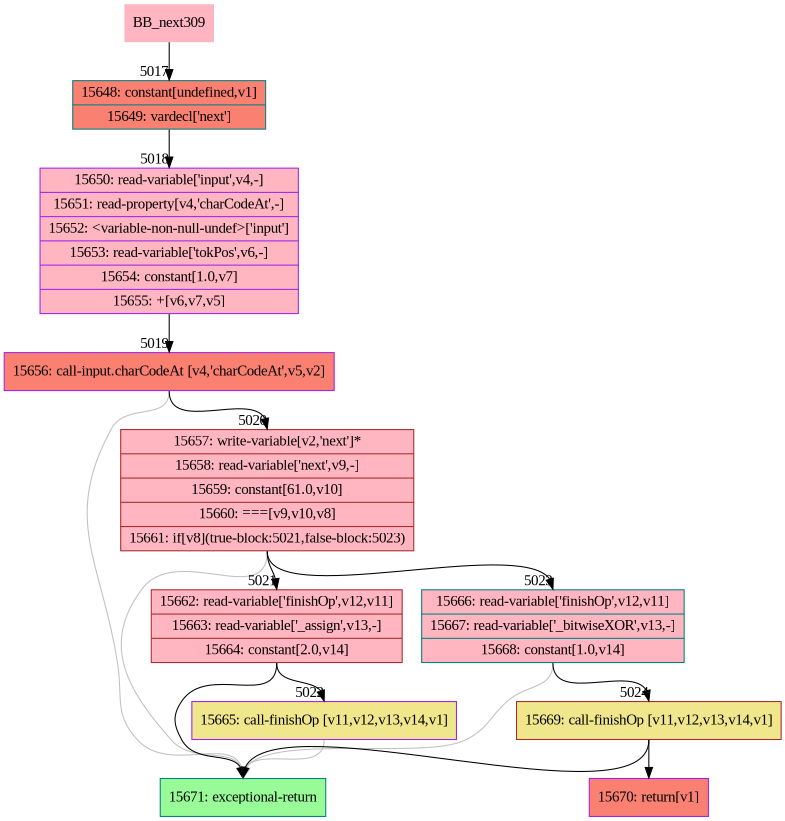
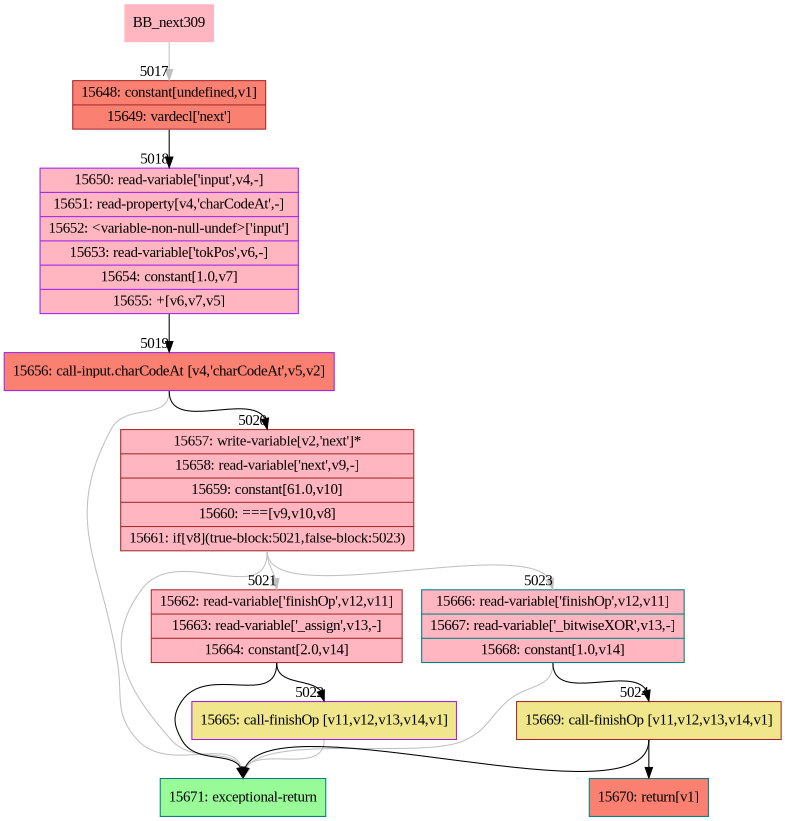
(169, 56) -> (169, 56)
(169, 105) -> (169, 105)
(272, 570) -> (272, 570)
(405, 571) -> (405, 571)
(649, 797) -> (649, 797)
